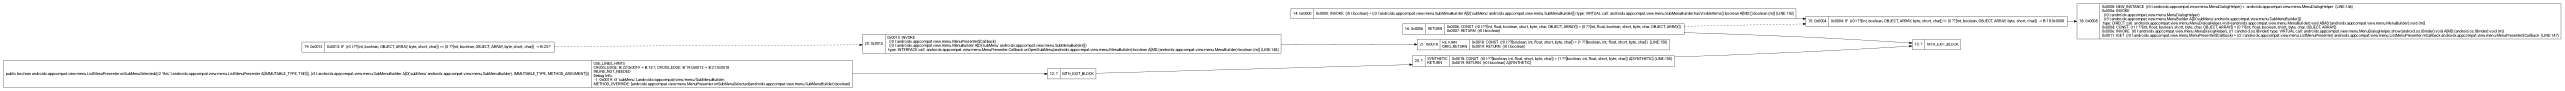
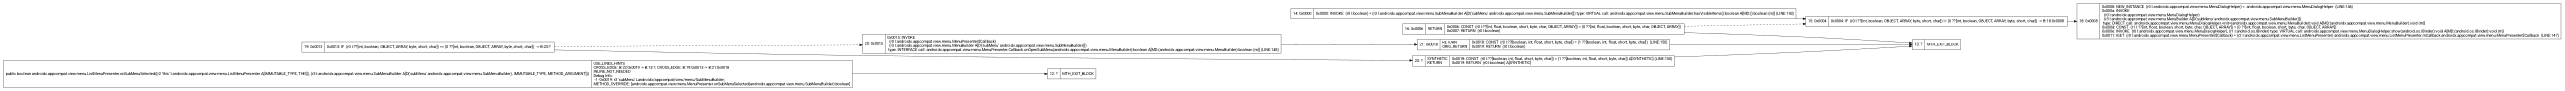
none -> (1790, 45)
(1253, 69) -> (982, 57)
